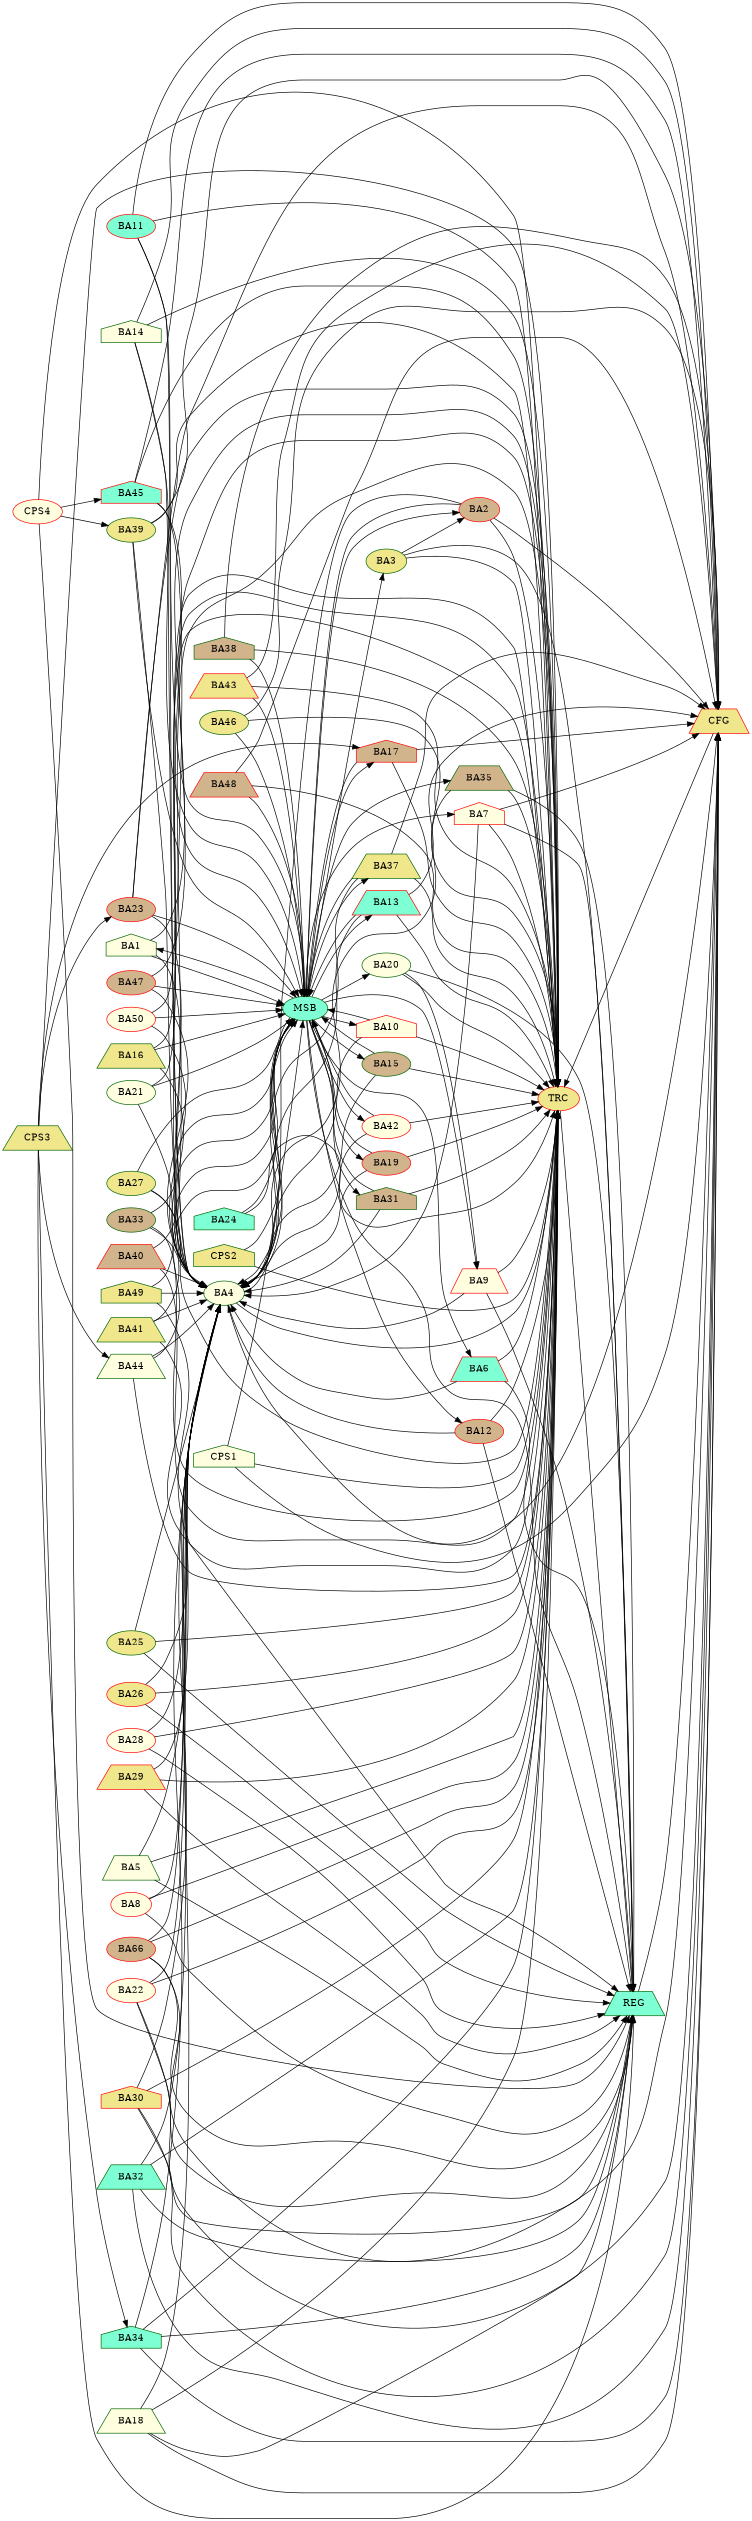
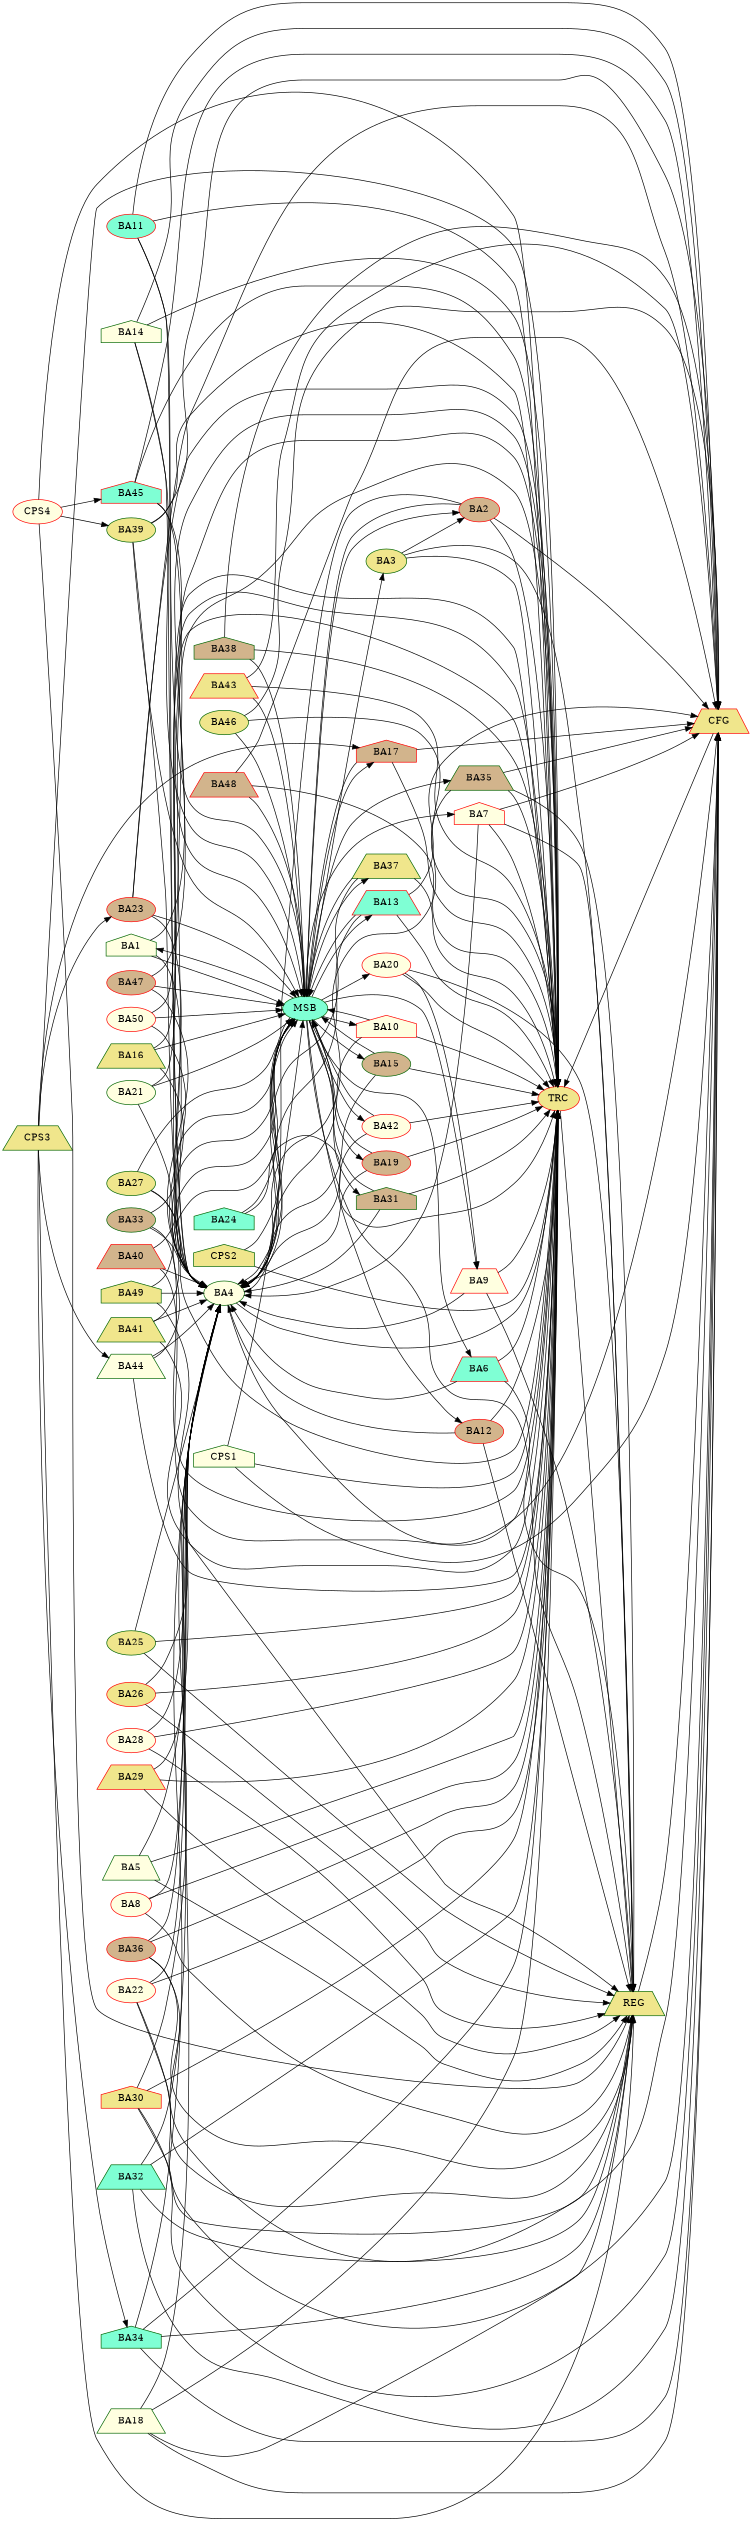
(485, 663) -> (594, 751)
(386, 965) -> (386, 965)
(131, 1949) -> (131, 1949)
(634, 2004) -> (634, 2004)
